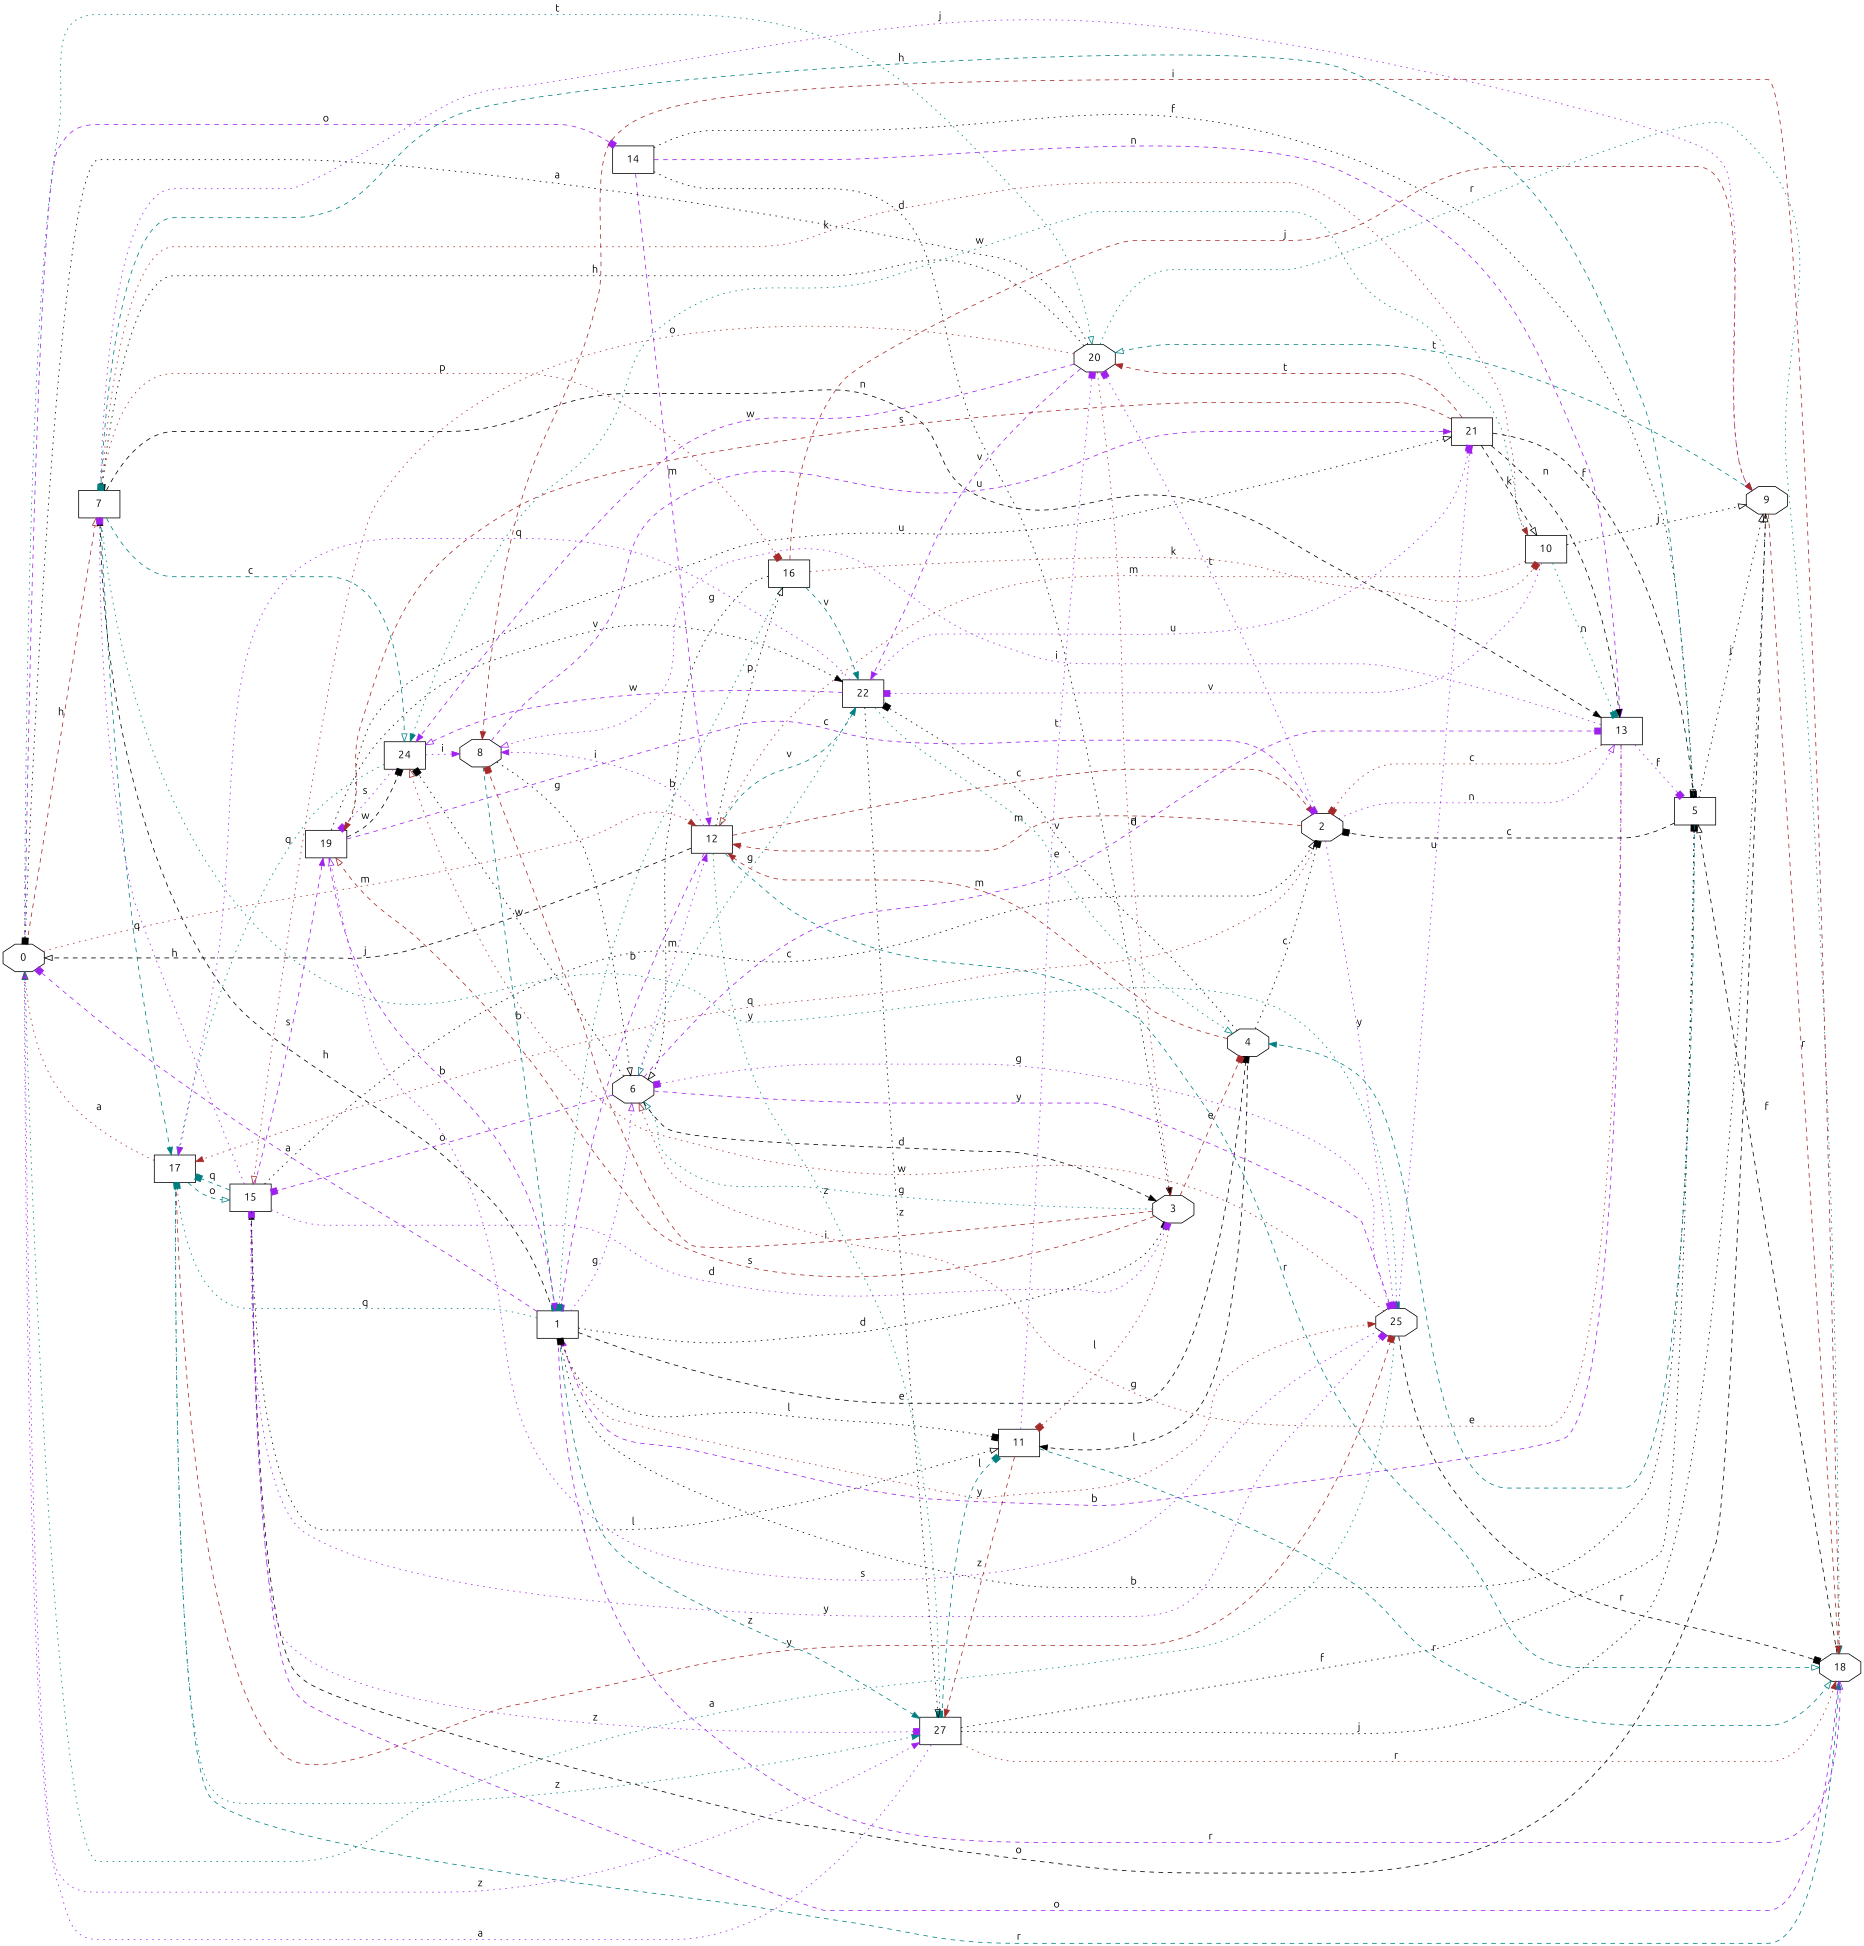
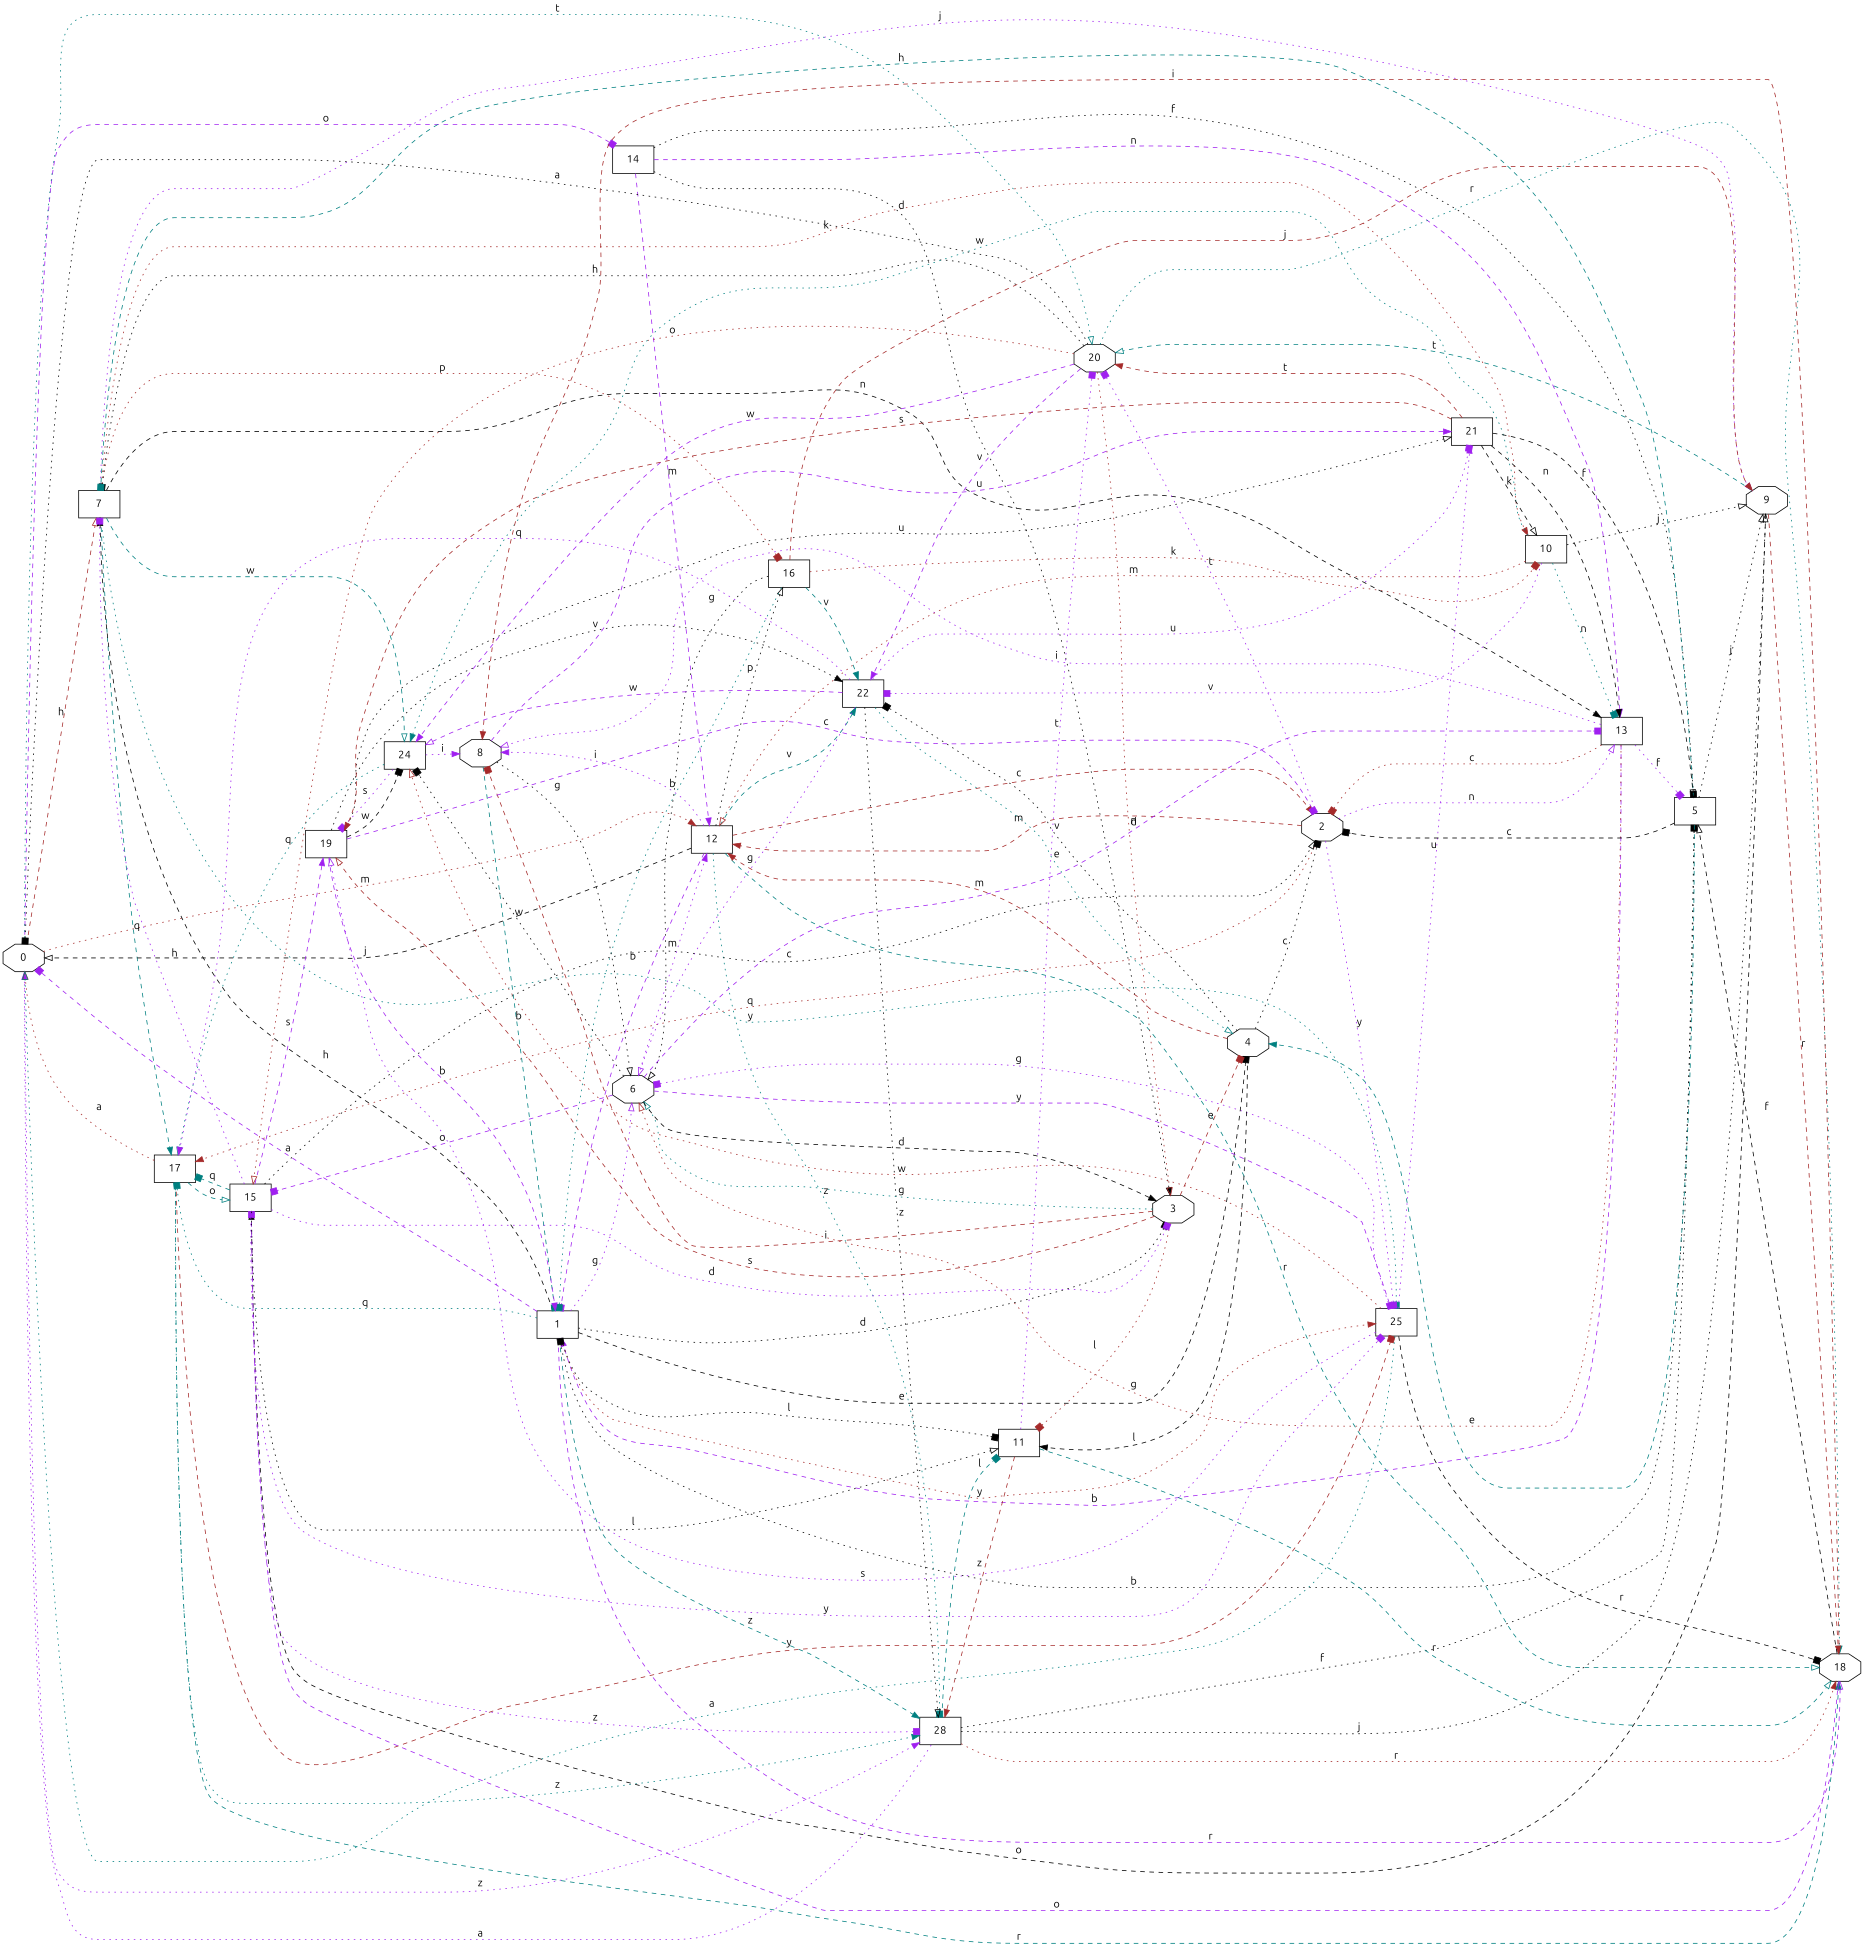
(251, 571) -> (251, 571)
(740, 884) -> (740, 884)
(1396, 1322) -> (1396, 1322)
(940, 1731) -> (940, 1731)
